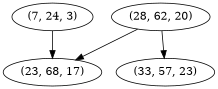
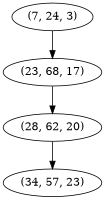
(110, 43) -> (52, 96)
(165, 72) -> (52, 183)
